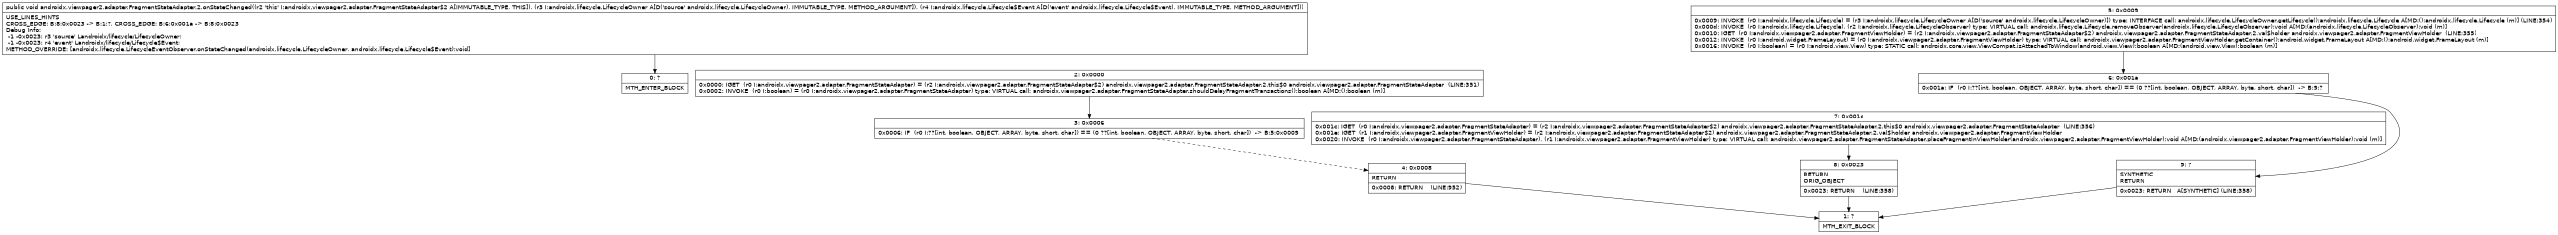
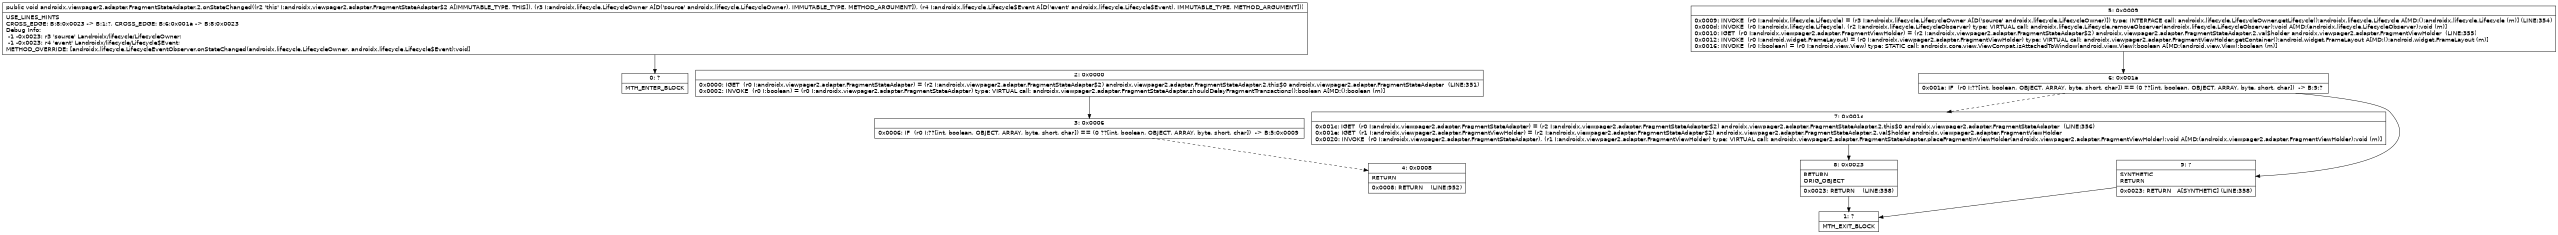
none -> (2008, 102)
(1640, 201) -> none
